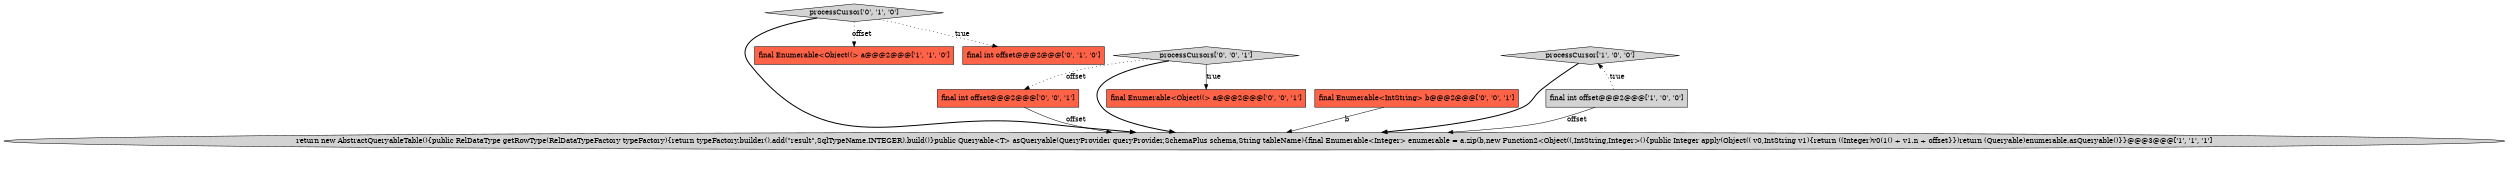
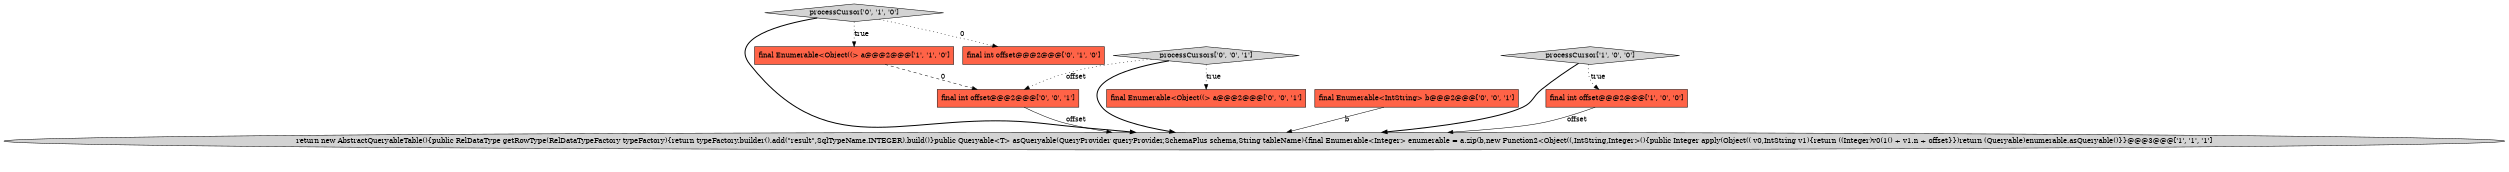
(862, 34) -> (862, 34)
(963, 34) -> (963, 34)
(1206, 74) -> (1206, 74)
none -> (929, 76)
(1609, 78) -> (1589, 76)
(1617, 98) -> (1617, 98)
